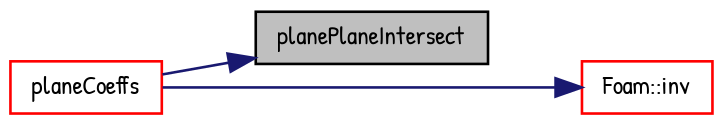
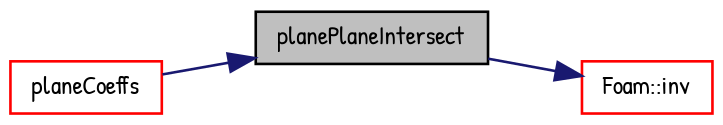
(359, 87) -> (522, 65)
